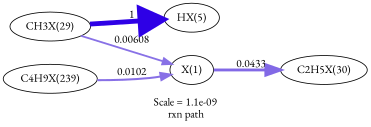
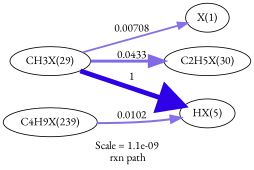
(131, 40) -> (131, 29)
(240, 70) -> (120, 61)
(129, 79) -> (134, 122)
